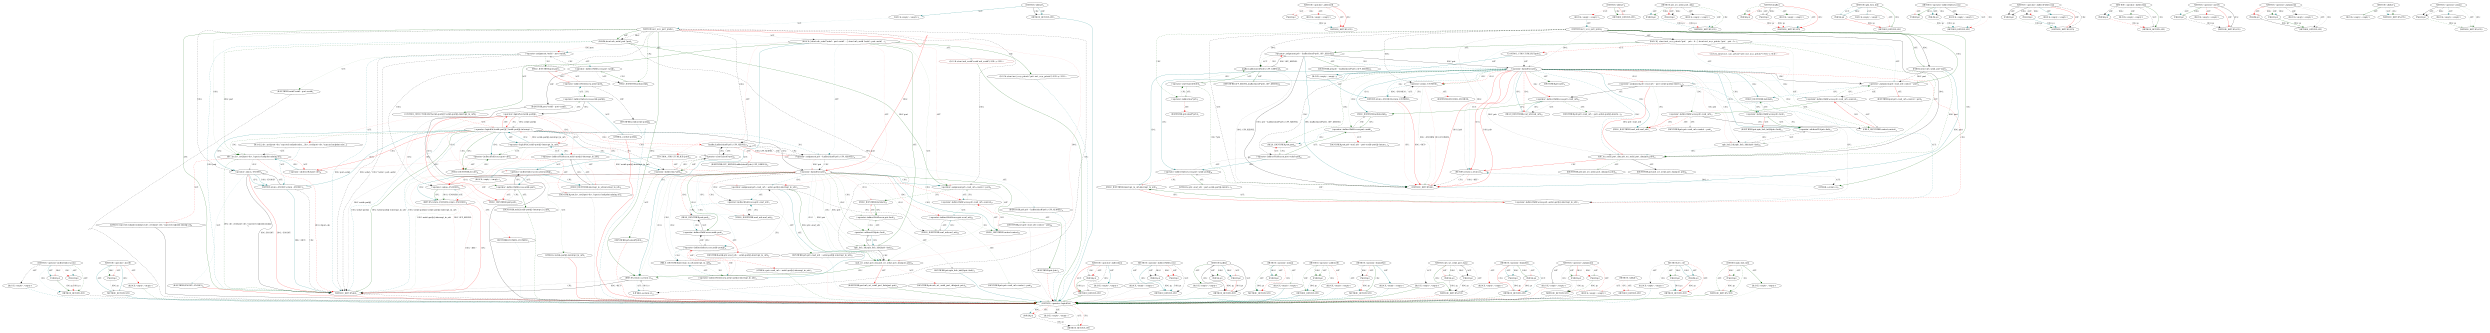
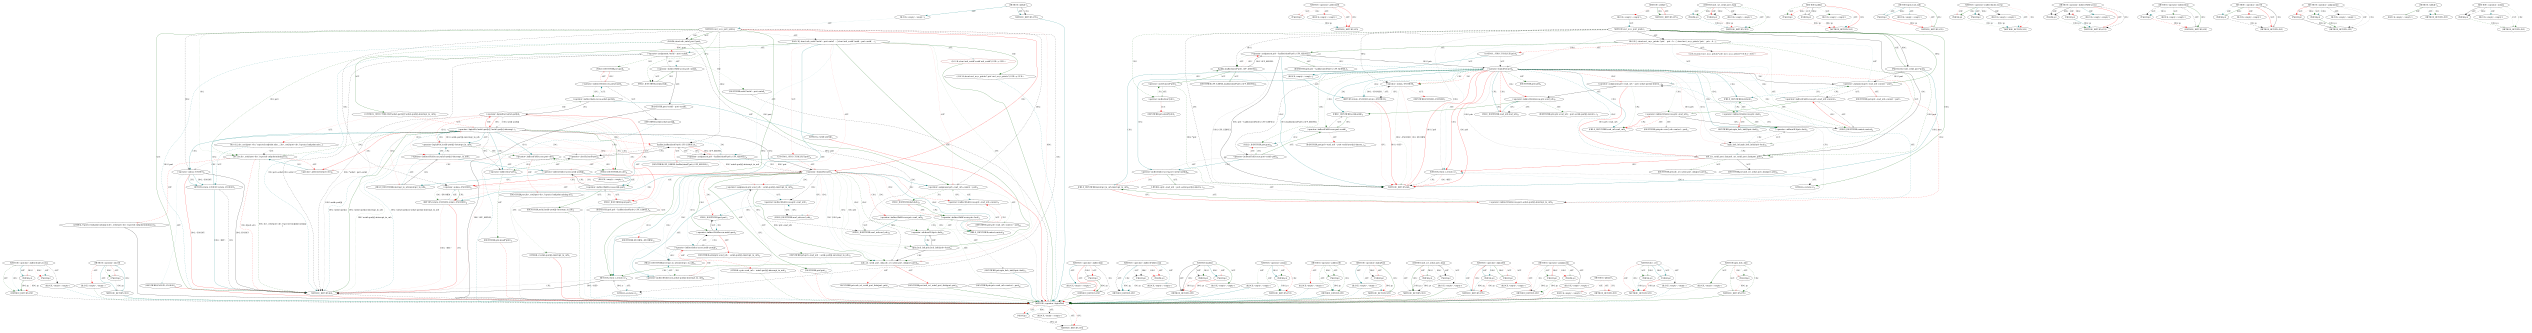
(274, 177) -> none
